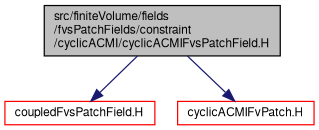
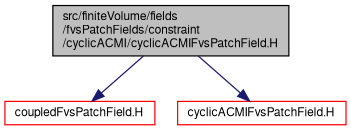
(246, 113) -> (262, 113)
